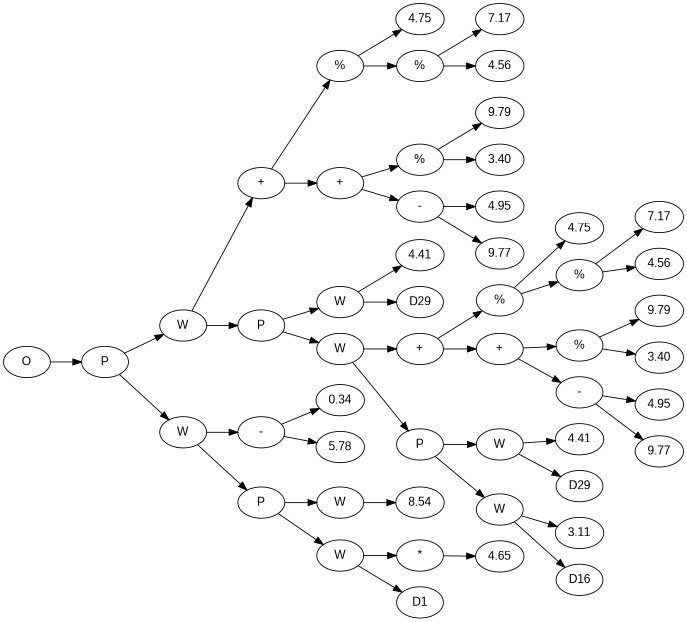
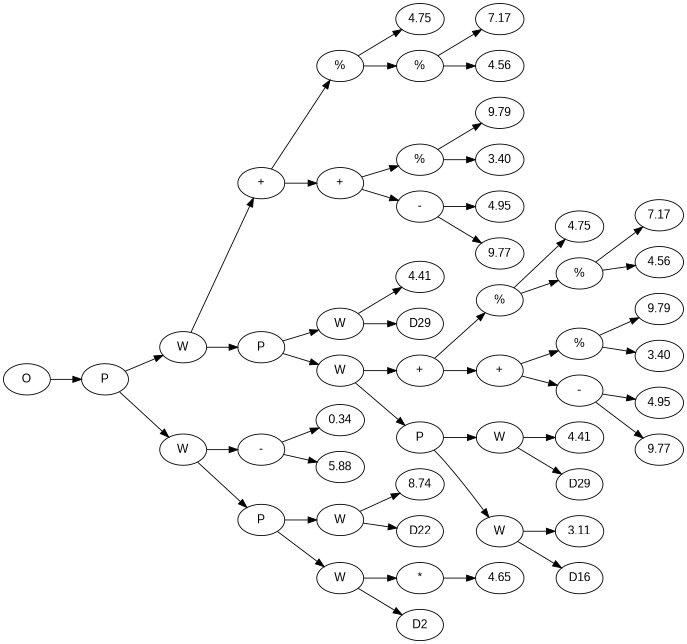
(340, 447) -> (340, 467)
(420, 503) -> (420, 484)
none -> (420, 531)
(420, 602) -> (420, 625)
